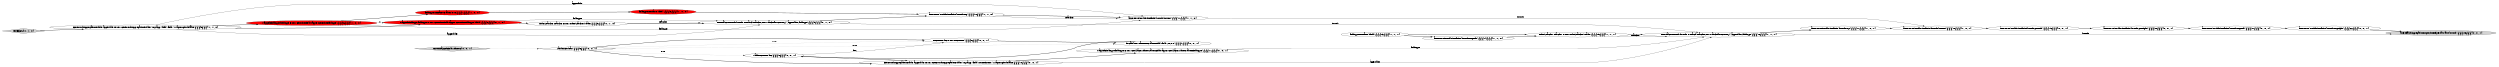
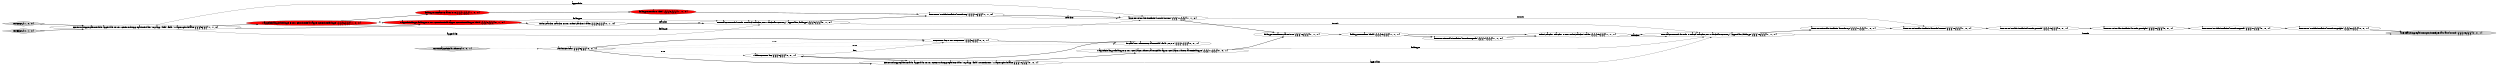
none -> (24, 24)
none -> (1291, 34)
